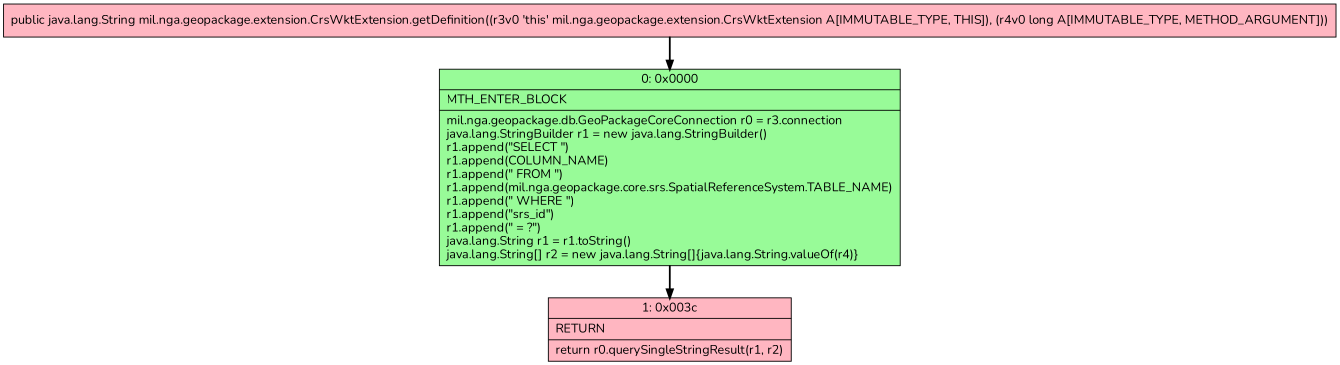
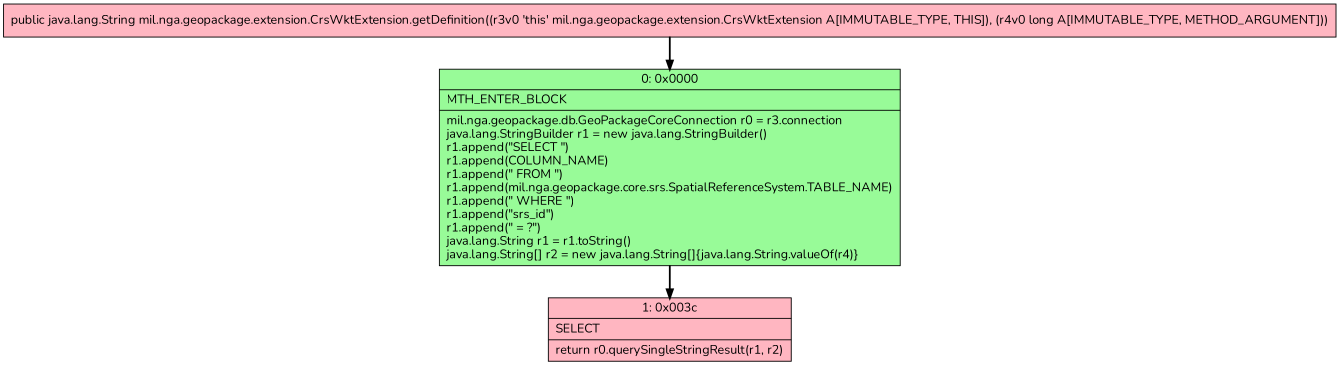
(580, 329) -> (578, 329)
